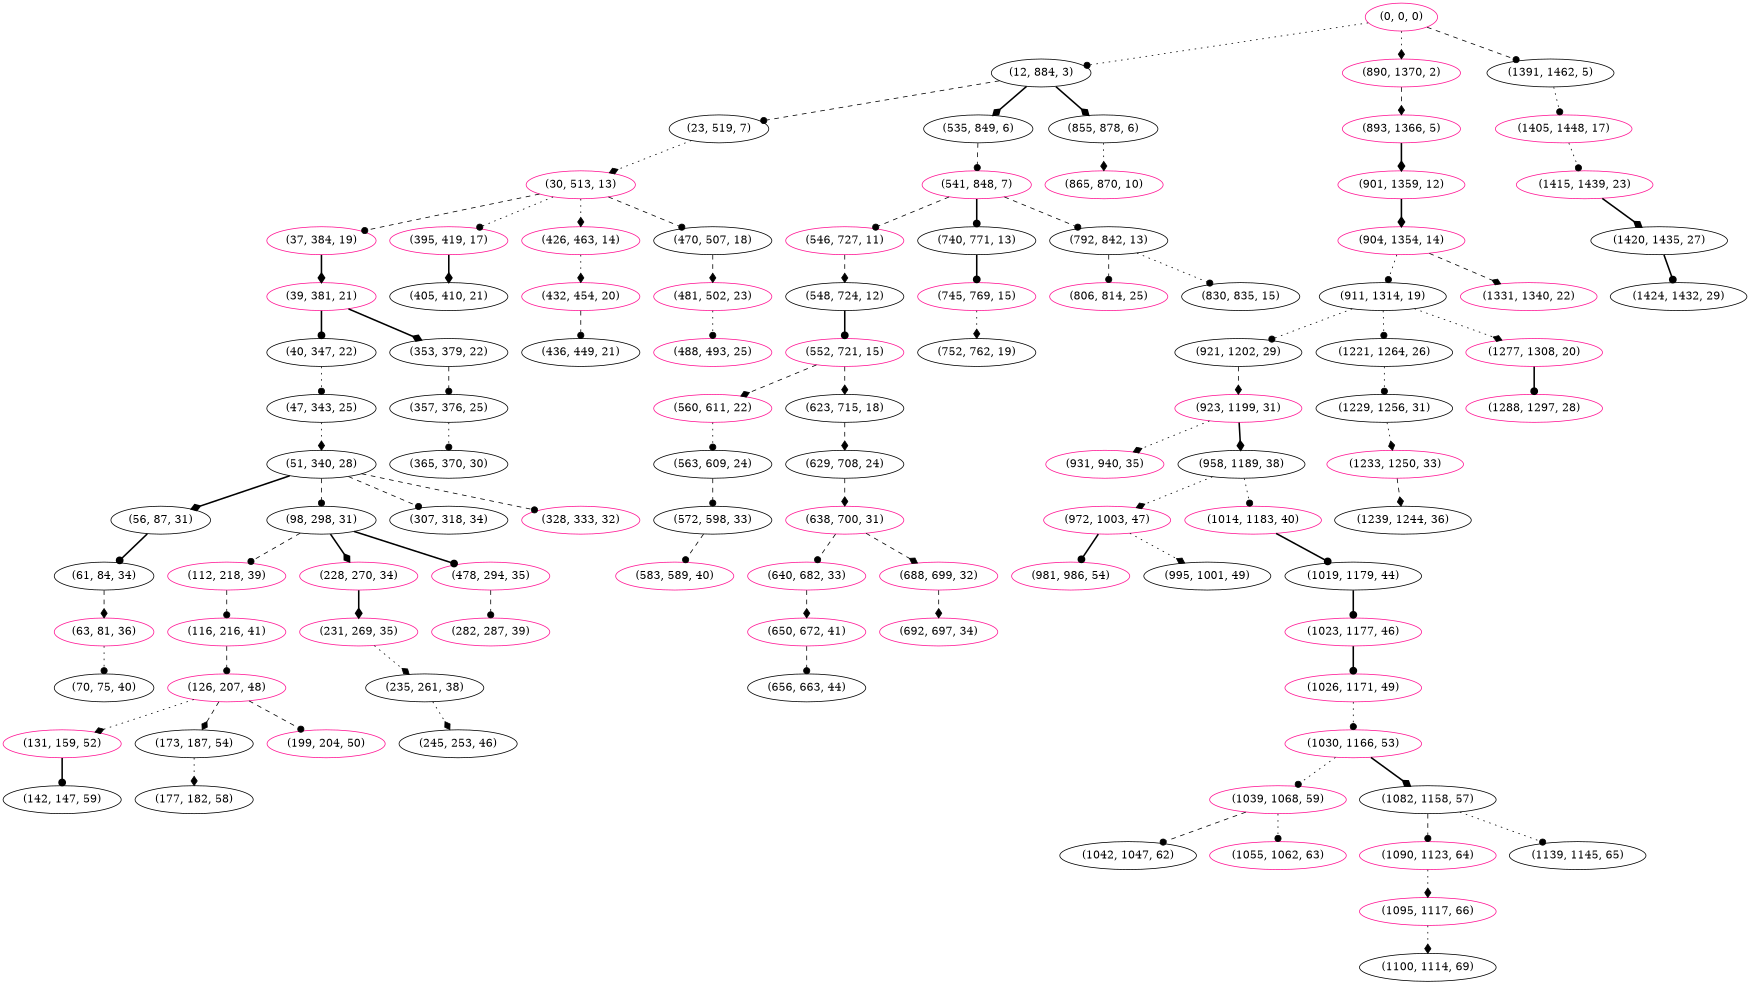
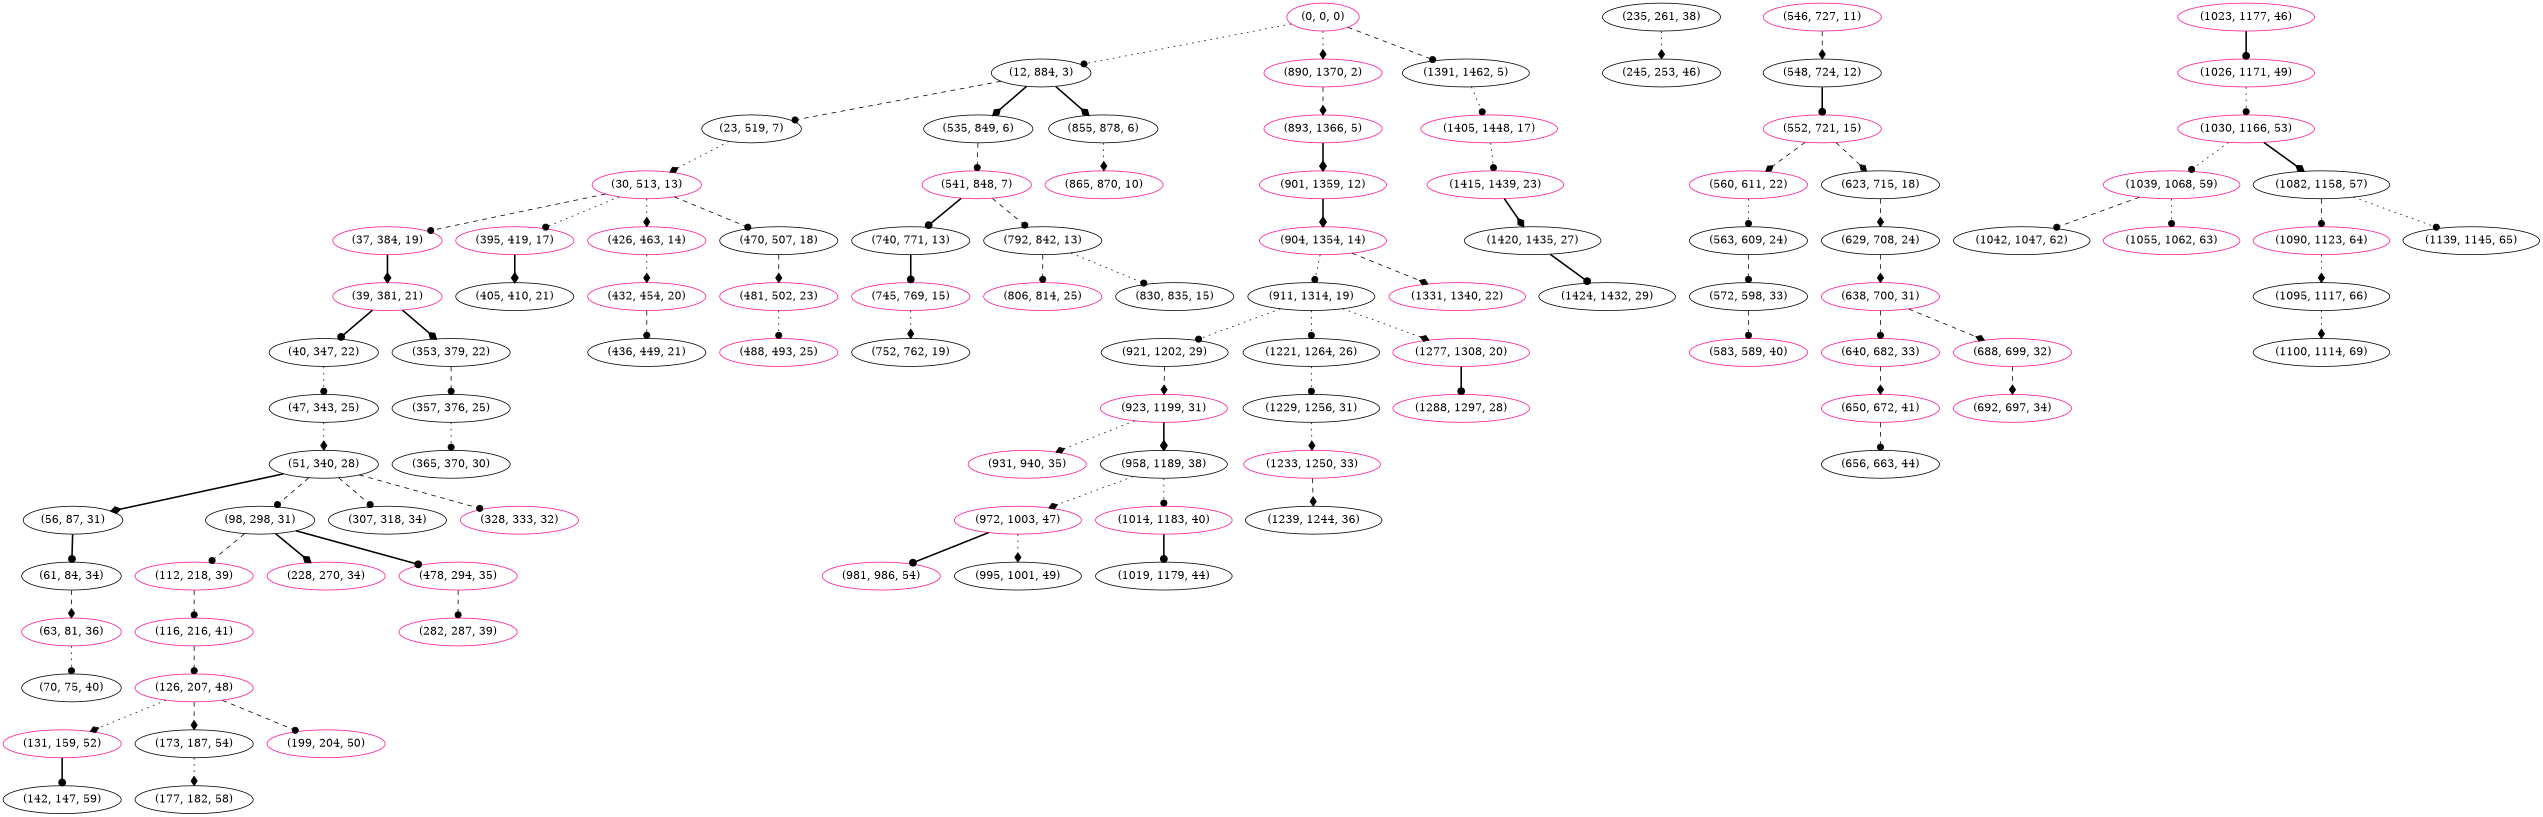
(914, 211) -> none
(1353, 601) -> none
(359, 632) -> none
(1428, 911) -> (2321, 297)
